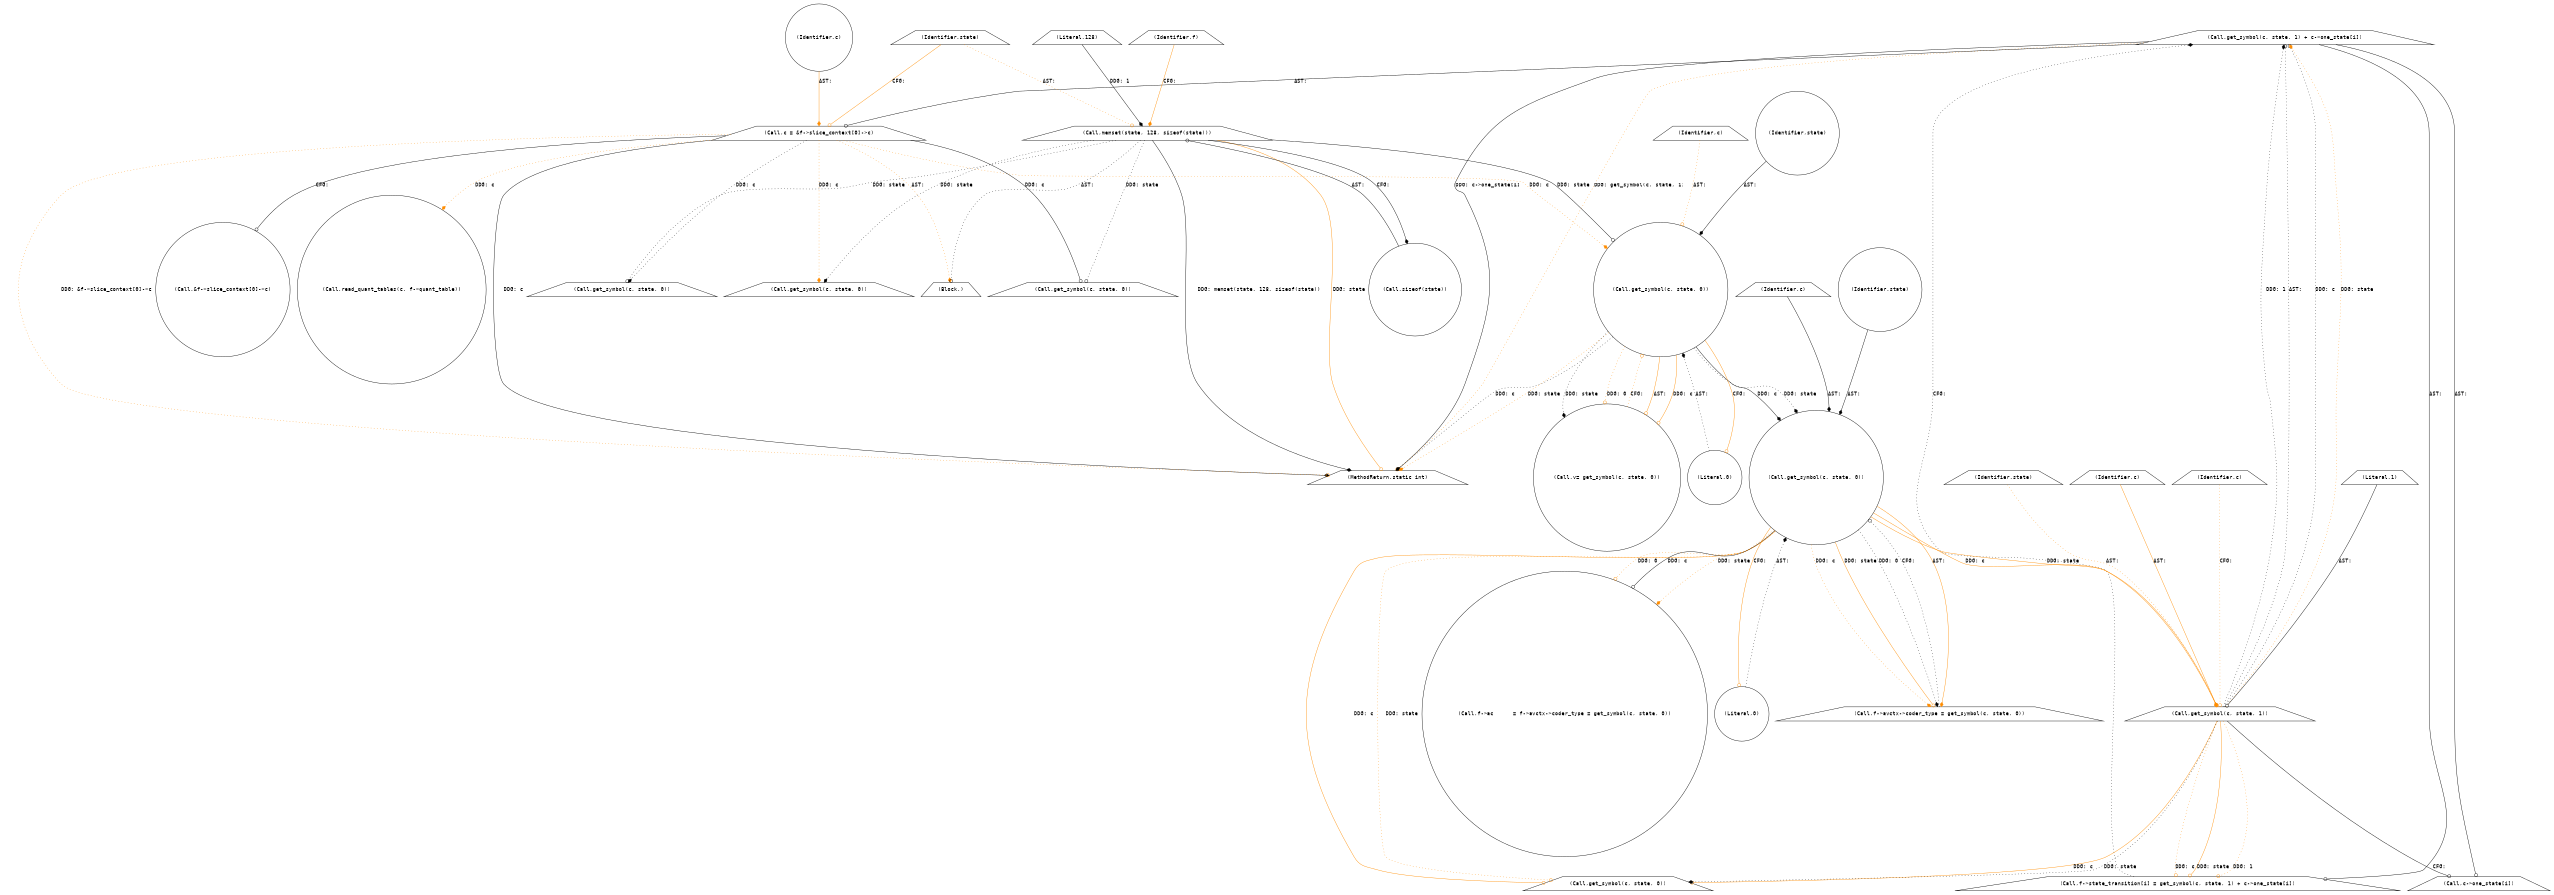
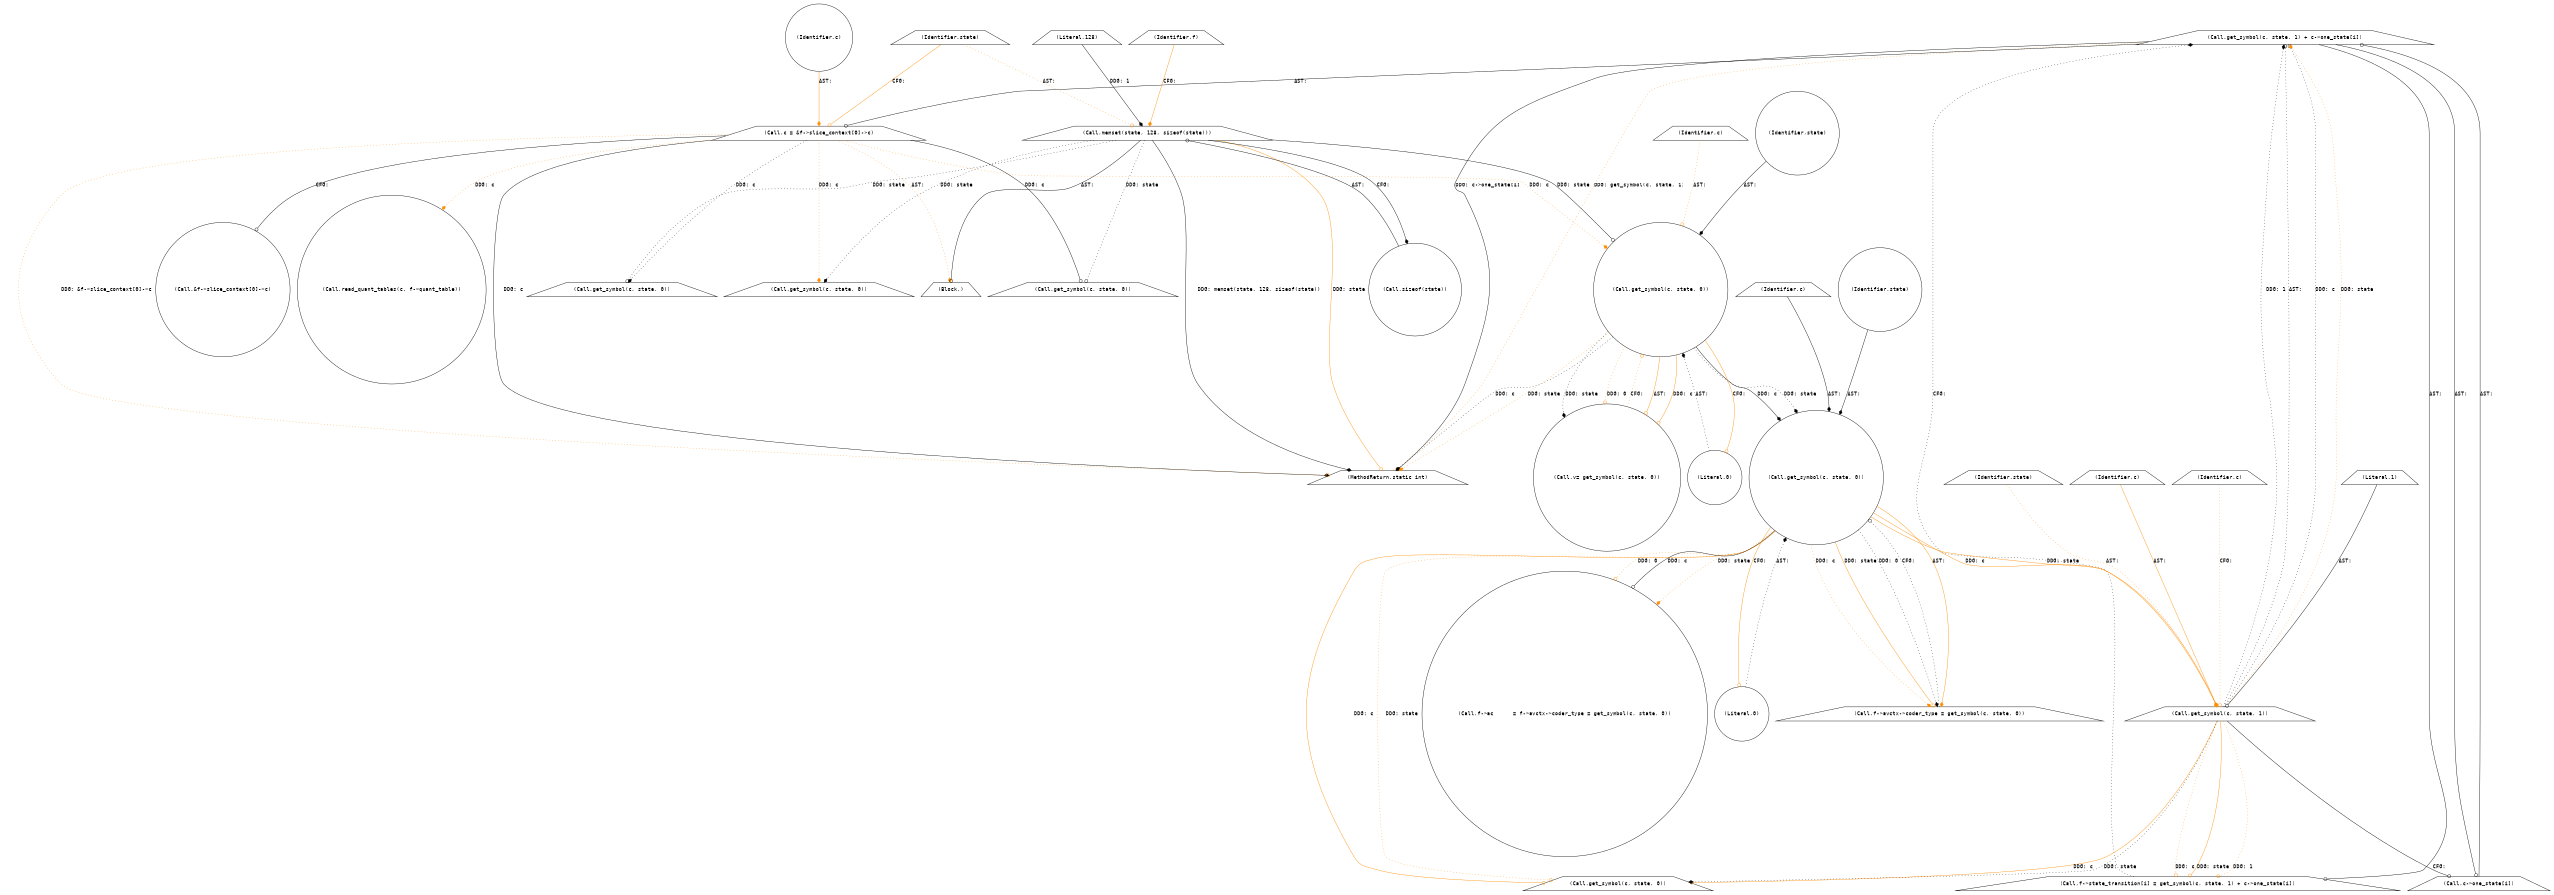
(1023, 190) -> (1023, 190)
none -> (2480, 426)
